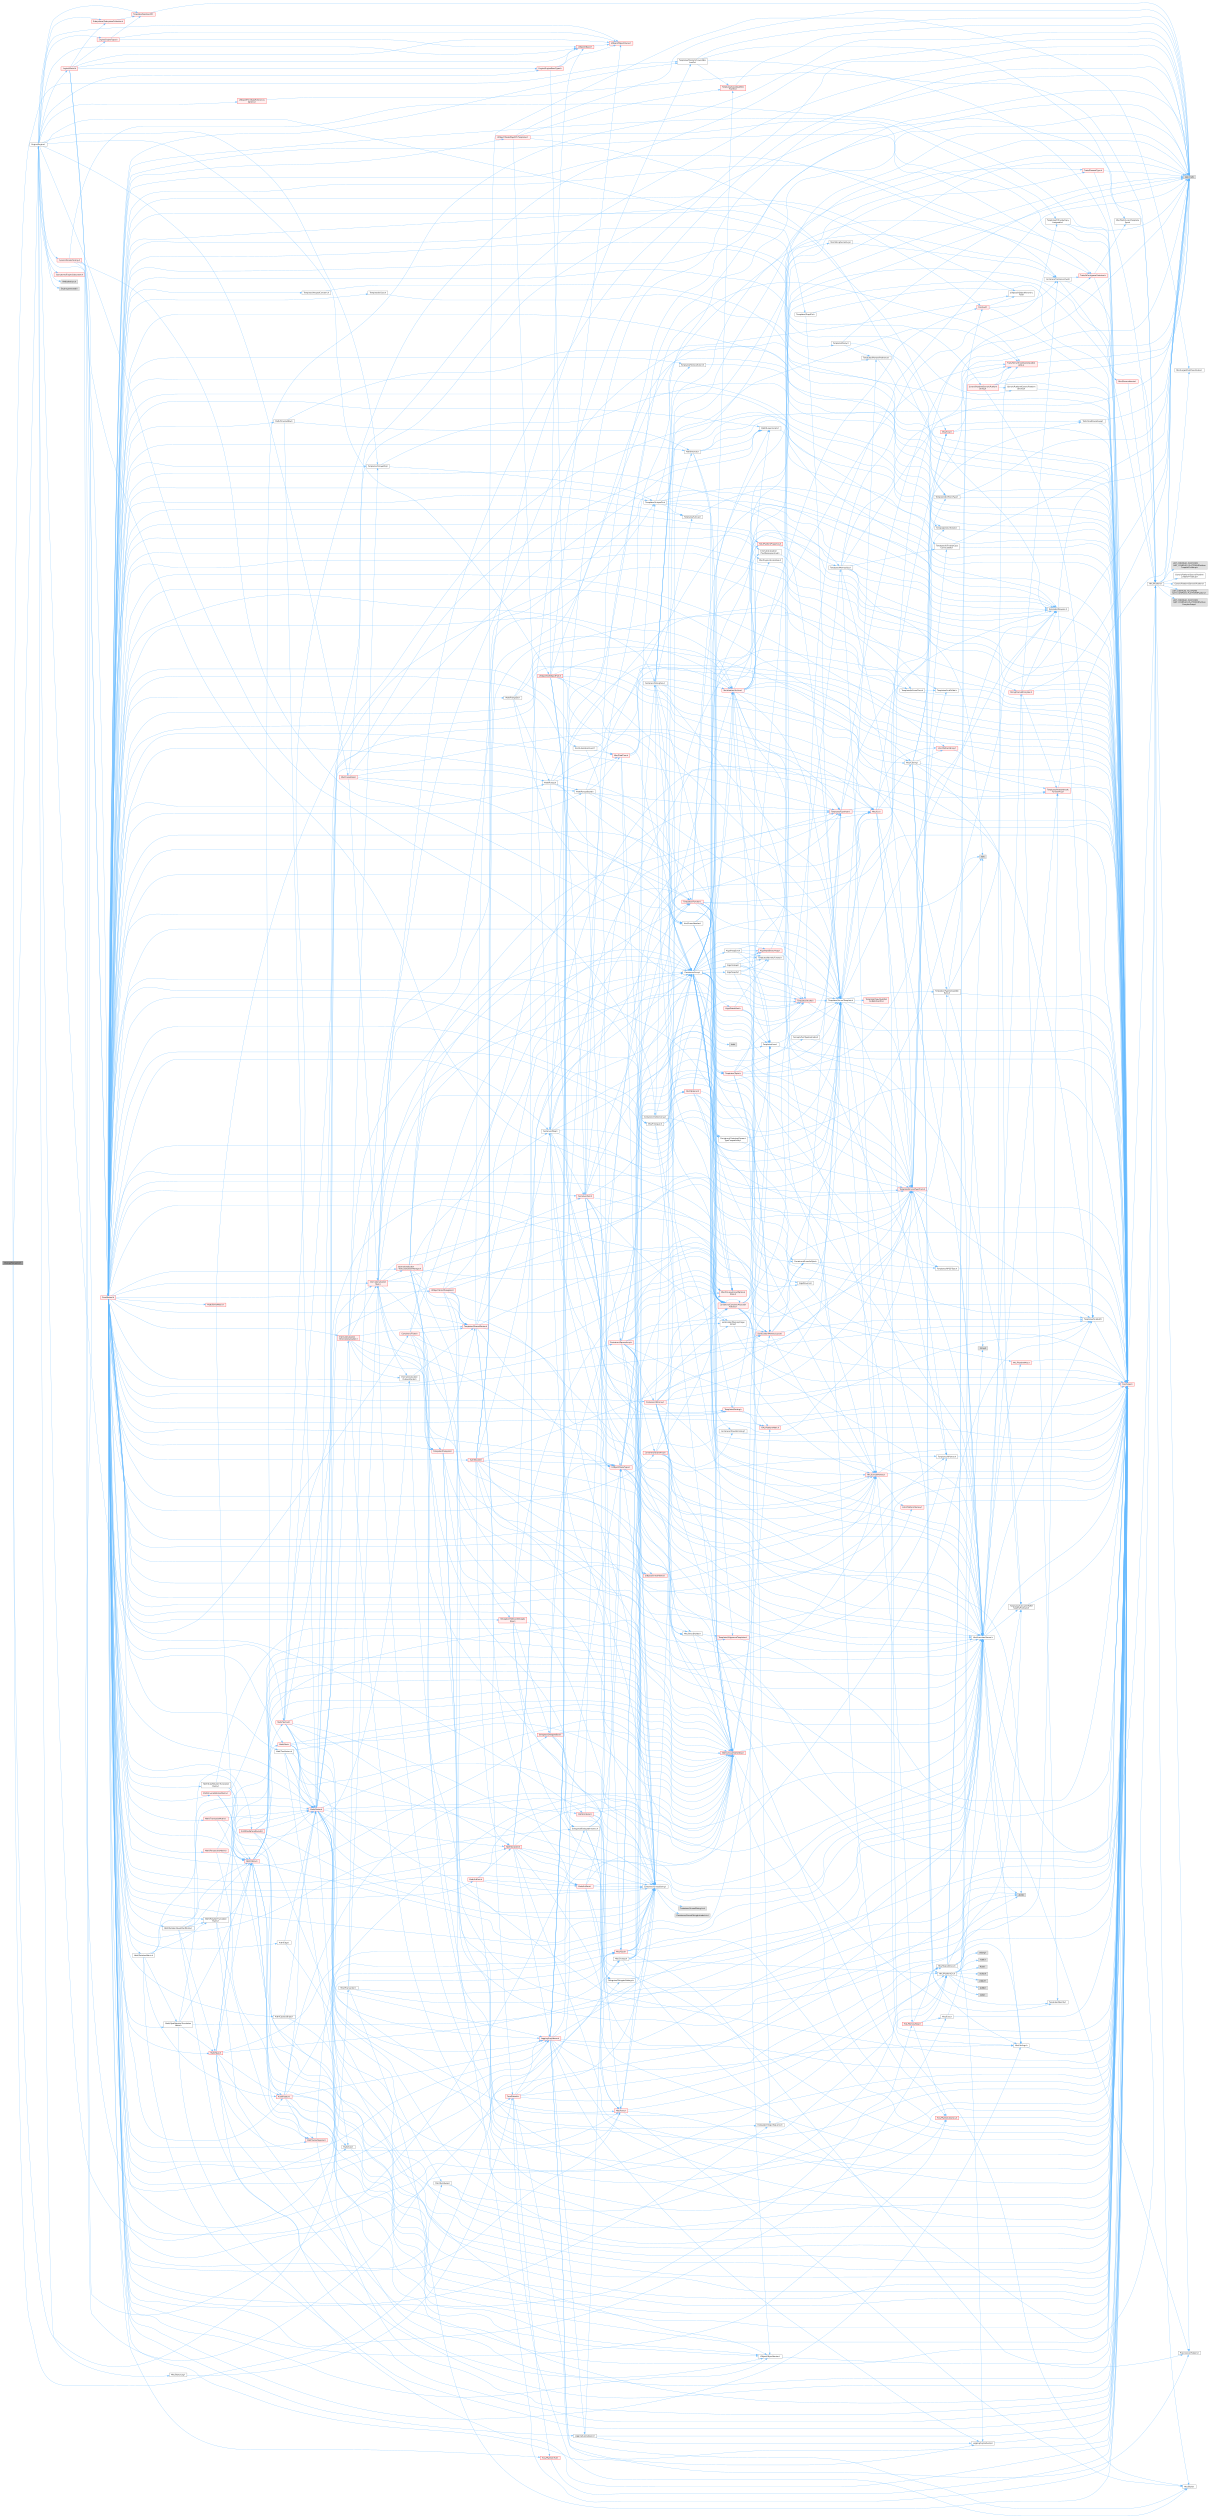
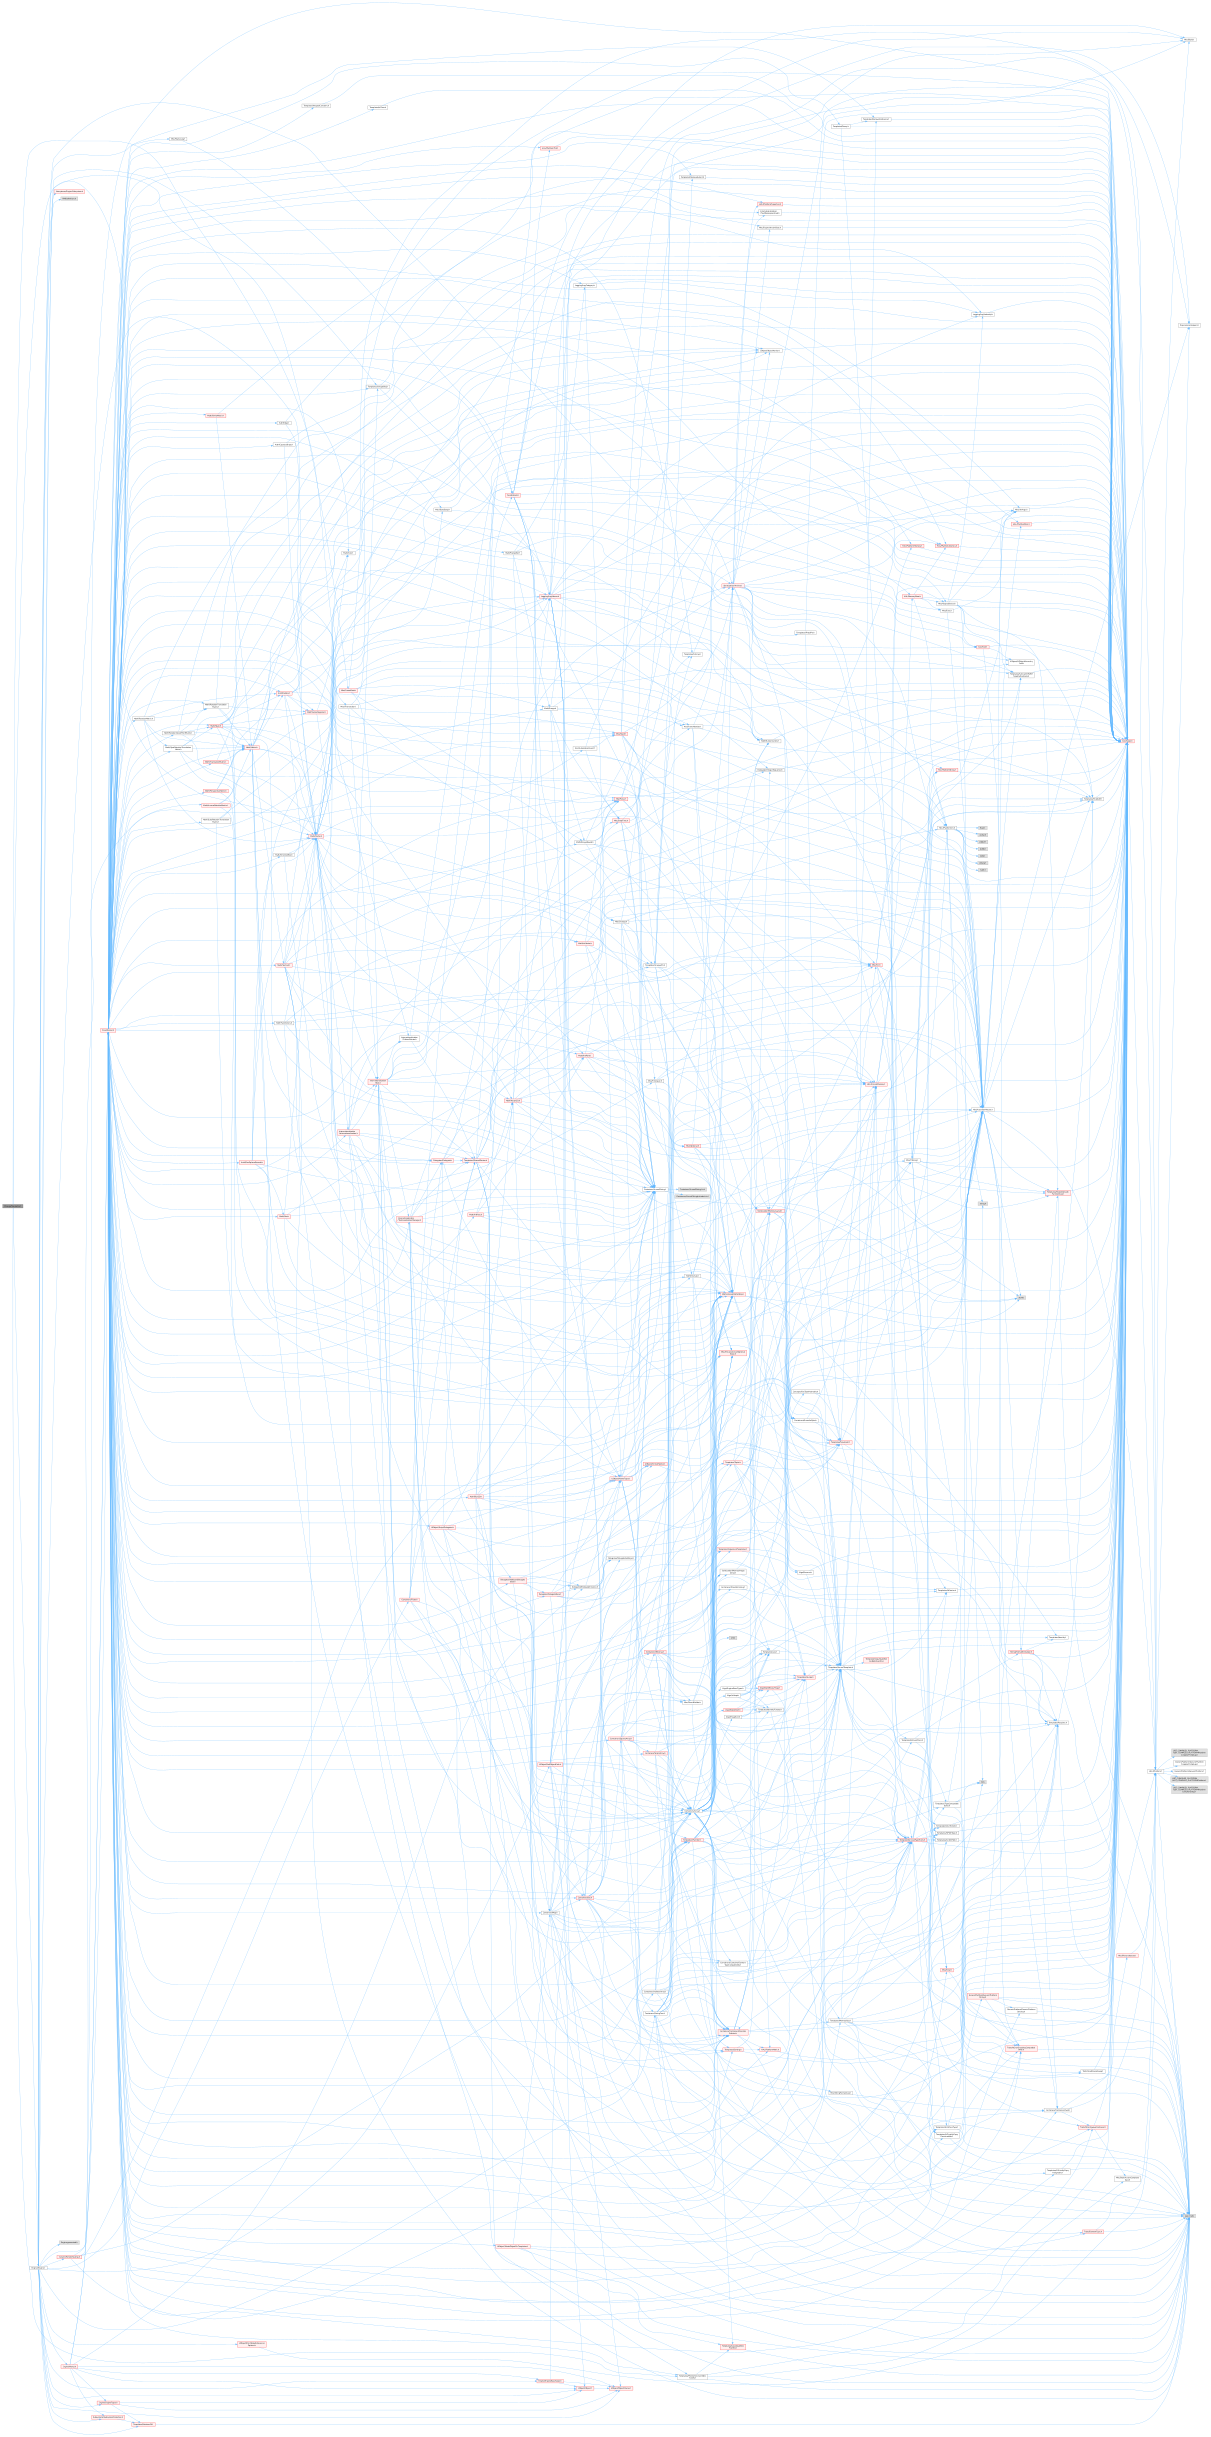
(1189, 370) -> none
(733, 972) -> (733, 1688)
(470, 1058) -> none
